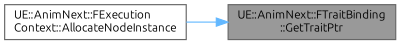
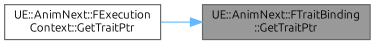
(95, 22) -> (83, 22)
